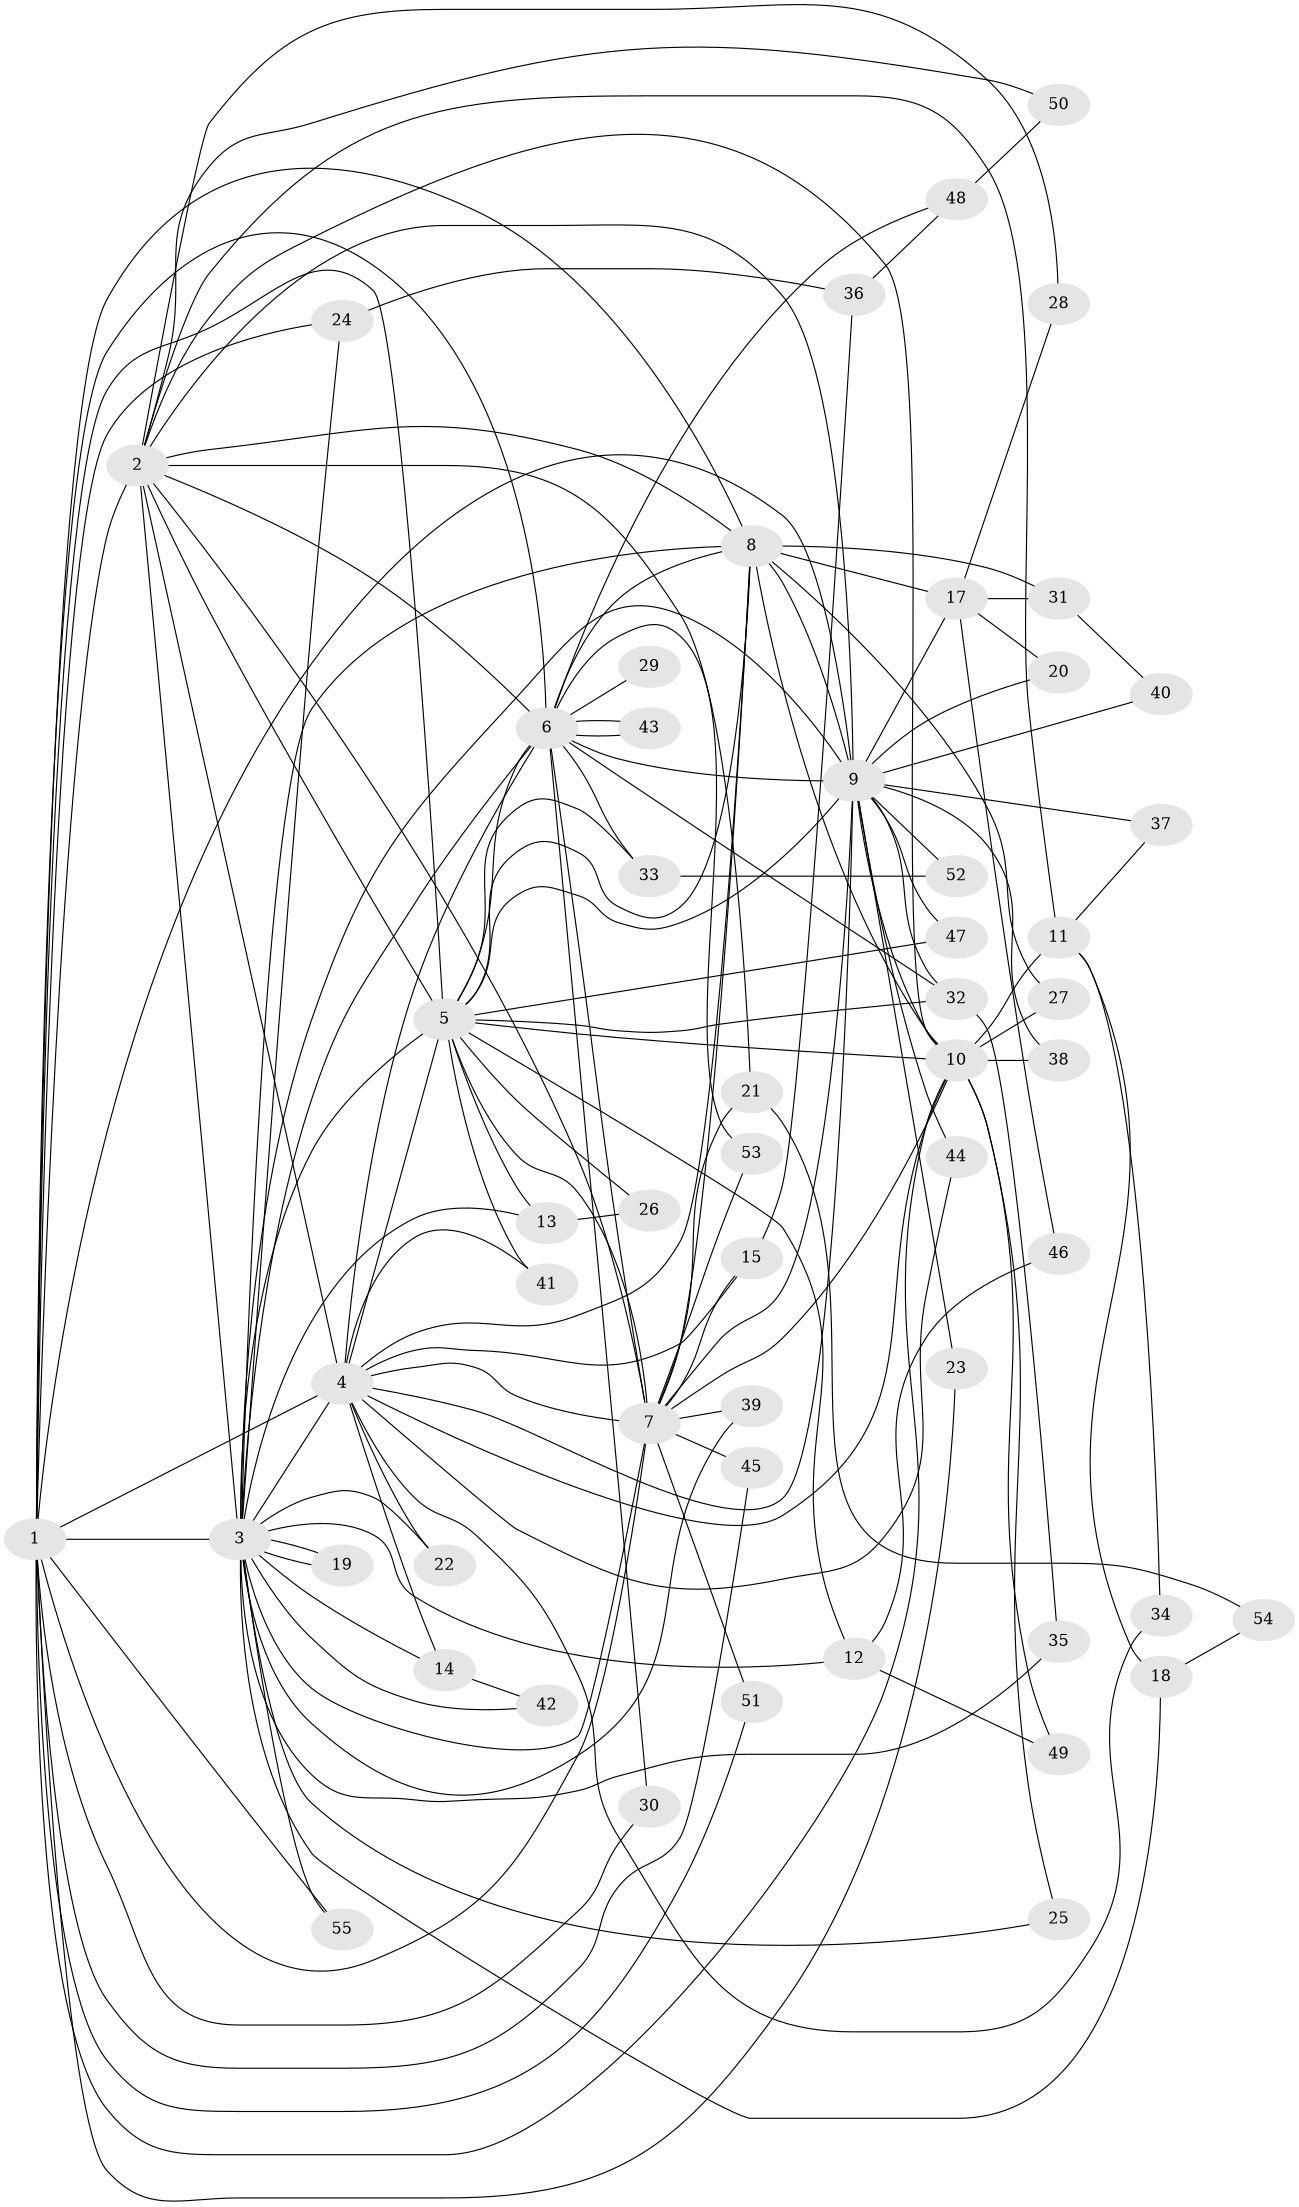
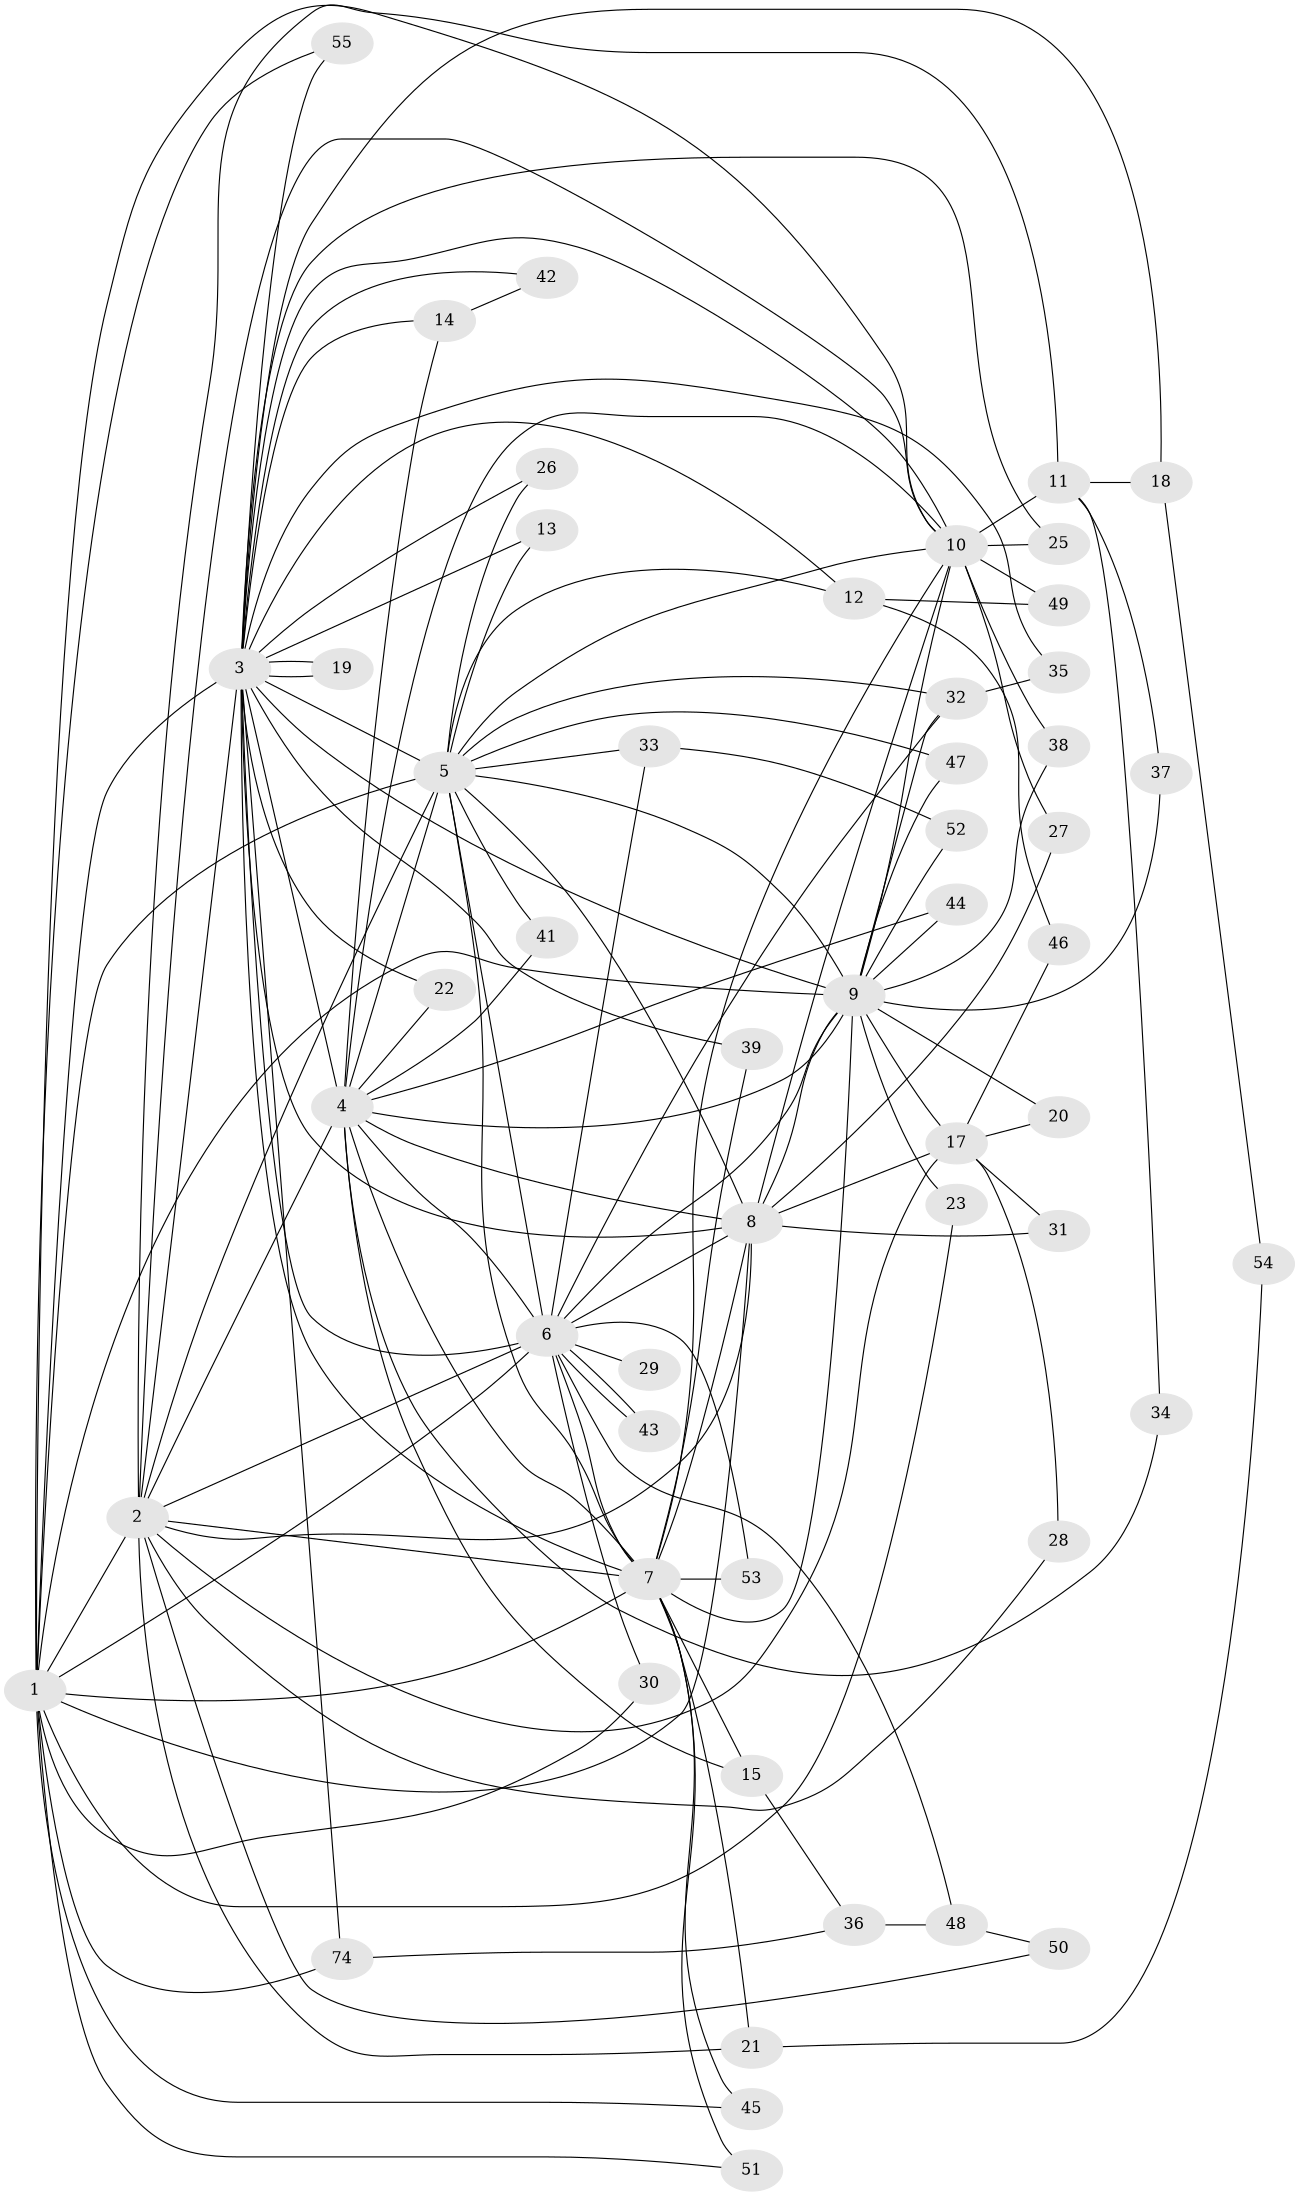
(670, 229) -> (733, 1687)
none -> (493, 240)
(342, 321) -> (342, 1959)
(1161, 694) -> none
(607, 1216) -> (386, 560)
(189, 1461) -> none
